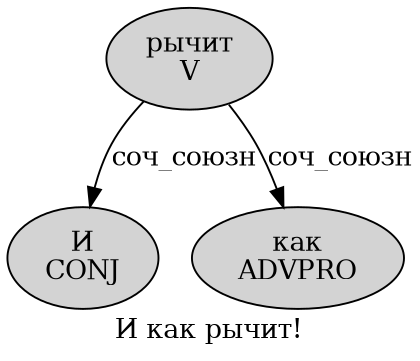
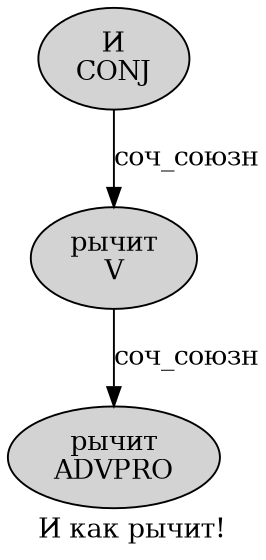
(113, 141) -> (114, 149)
(298, 258) -> (114, 457)
